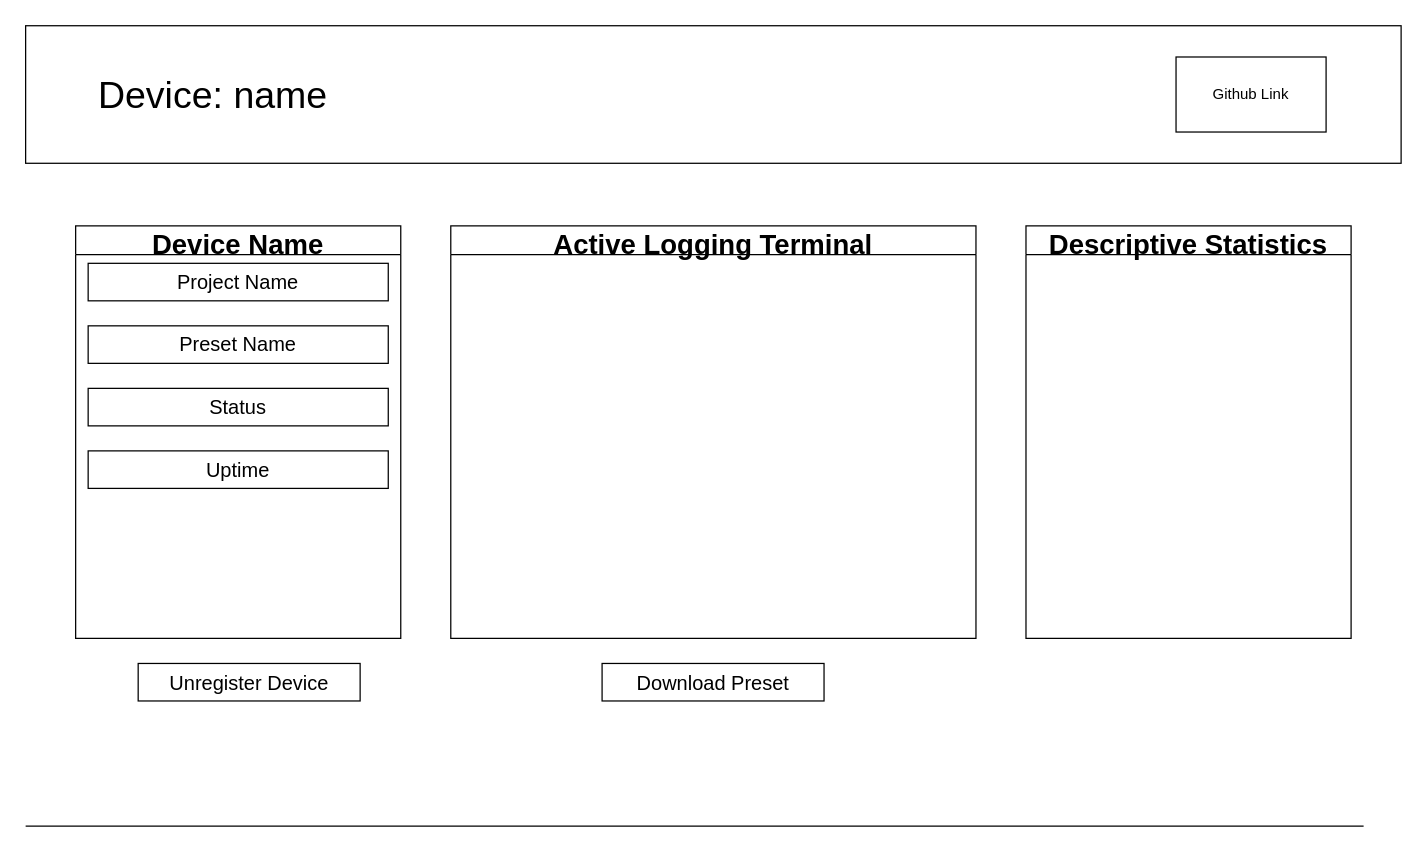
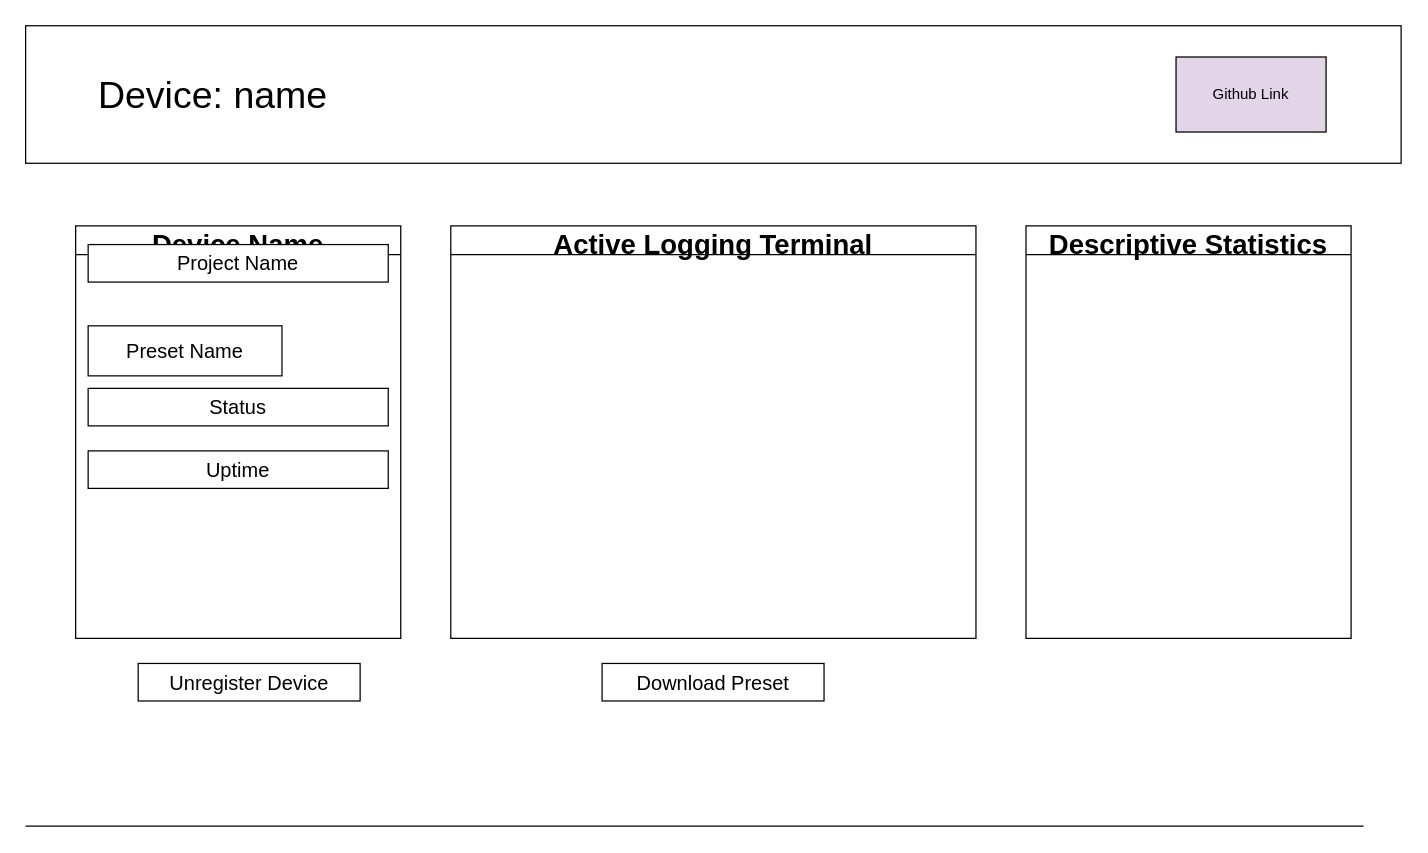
(1251, 94) -> (1251, 94)
(238, 282) -> (238, 263)
(238, 344) -> (185, 351)
